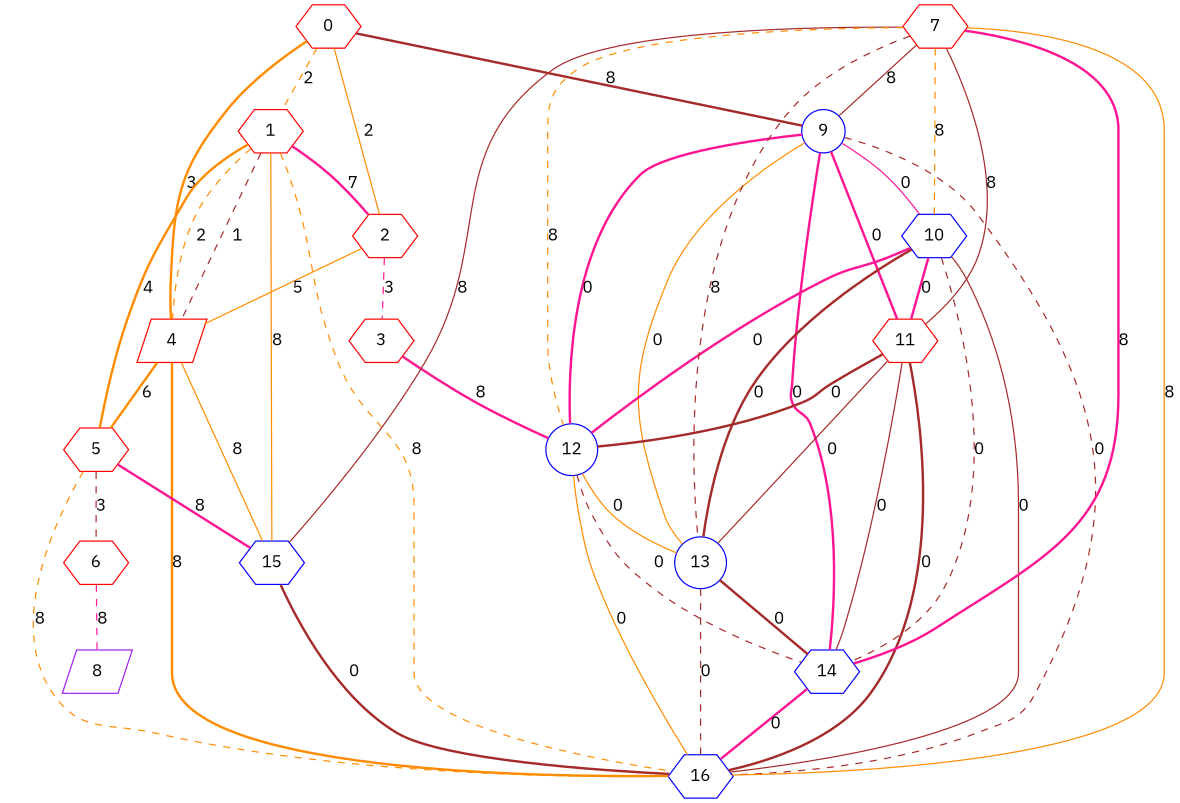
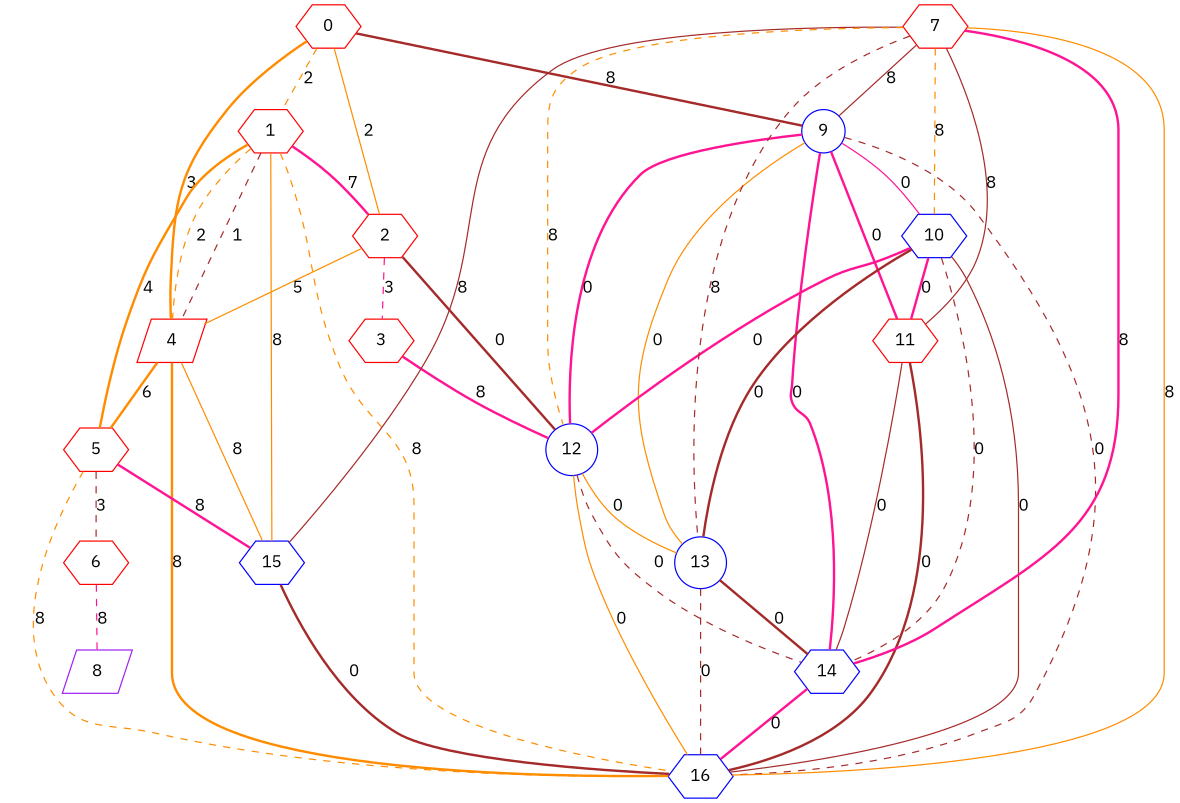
(747, 421) -> (479, 343)
(803, 452) -> none
